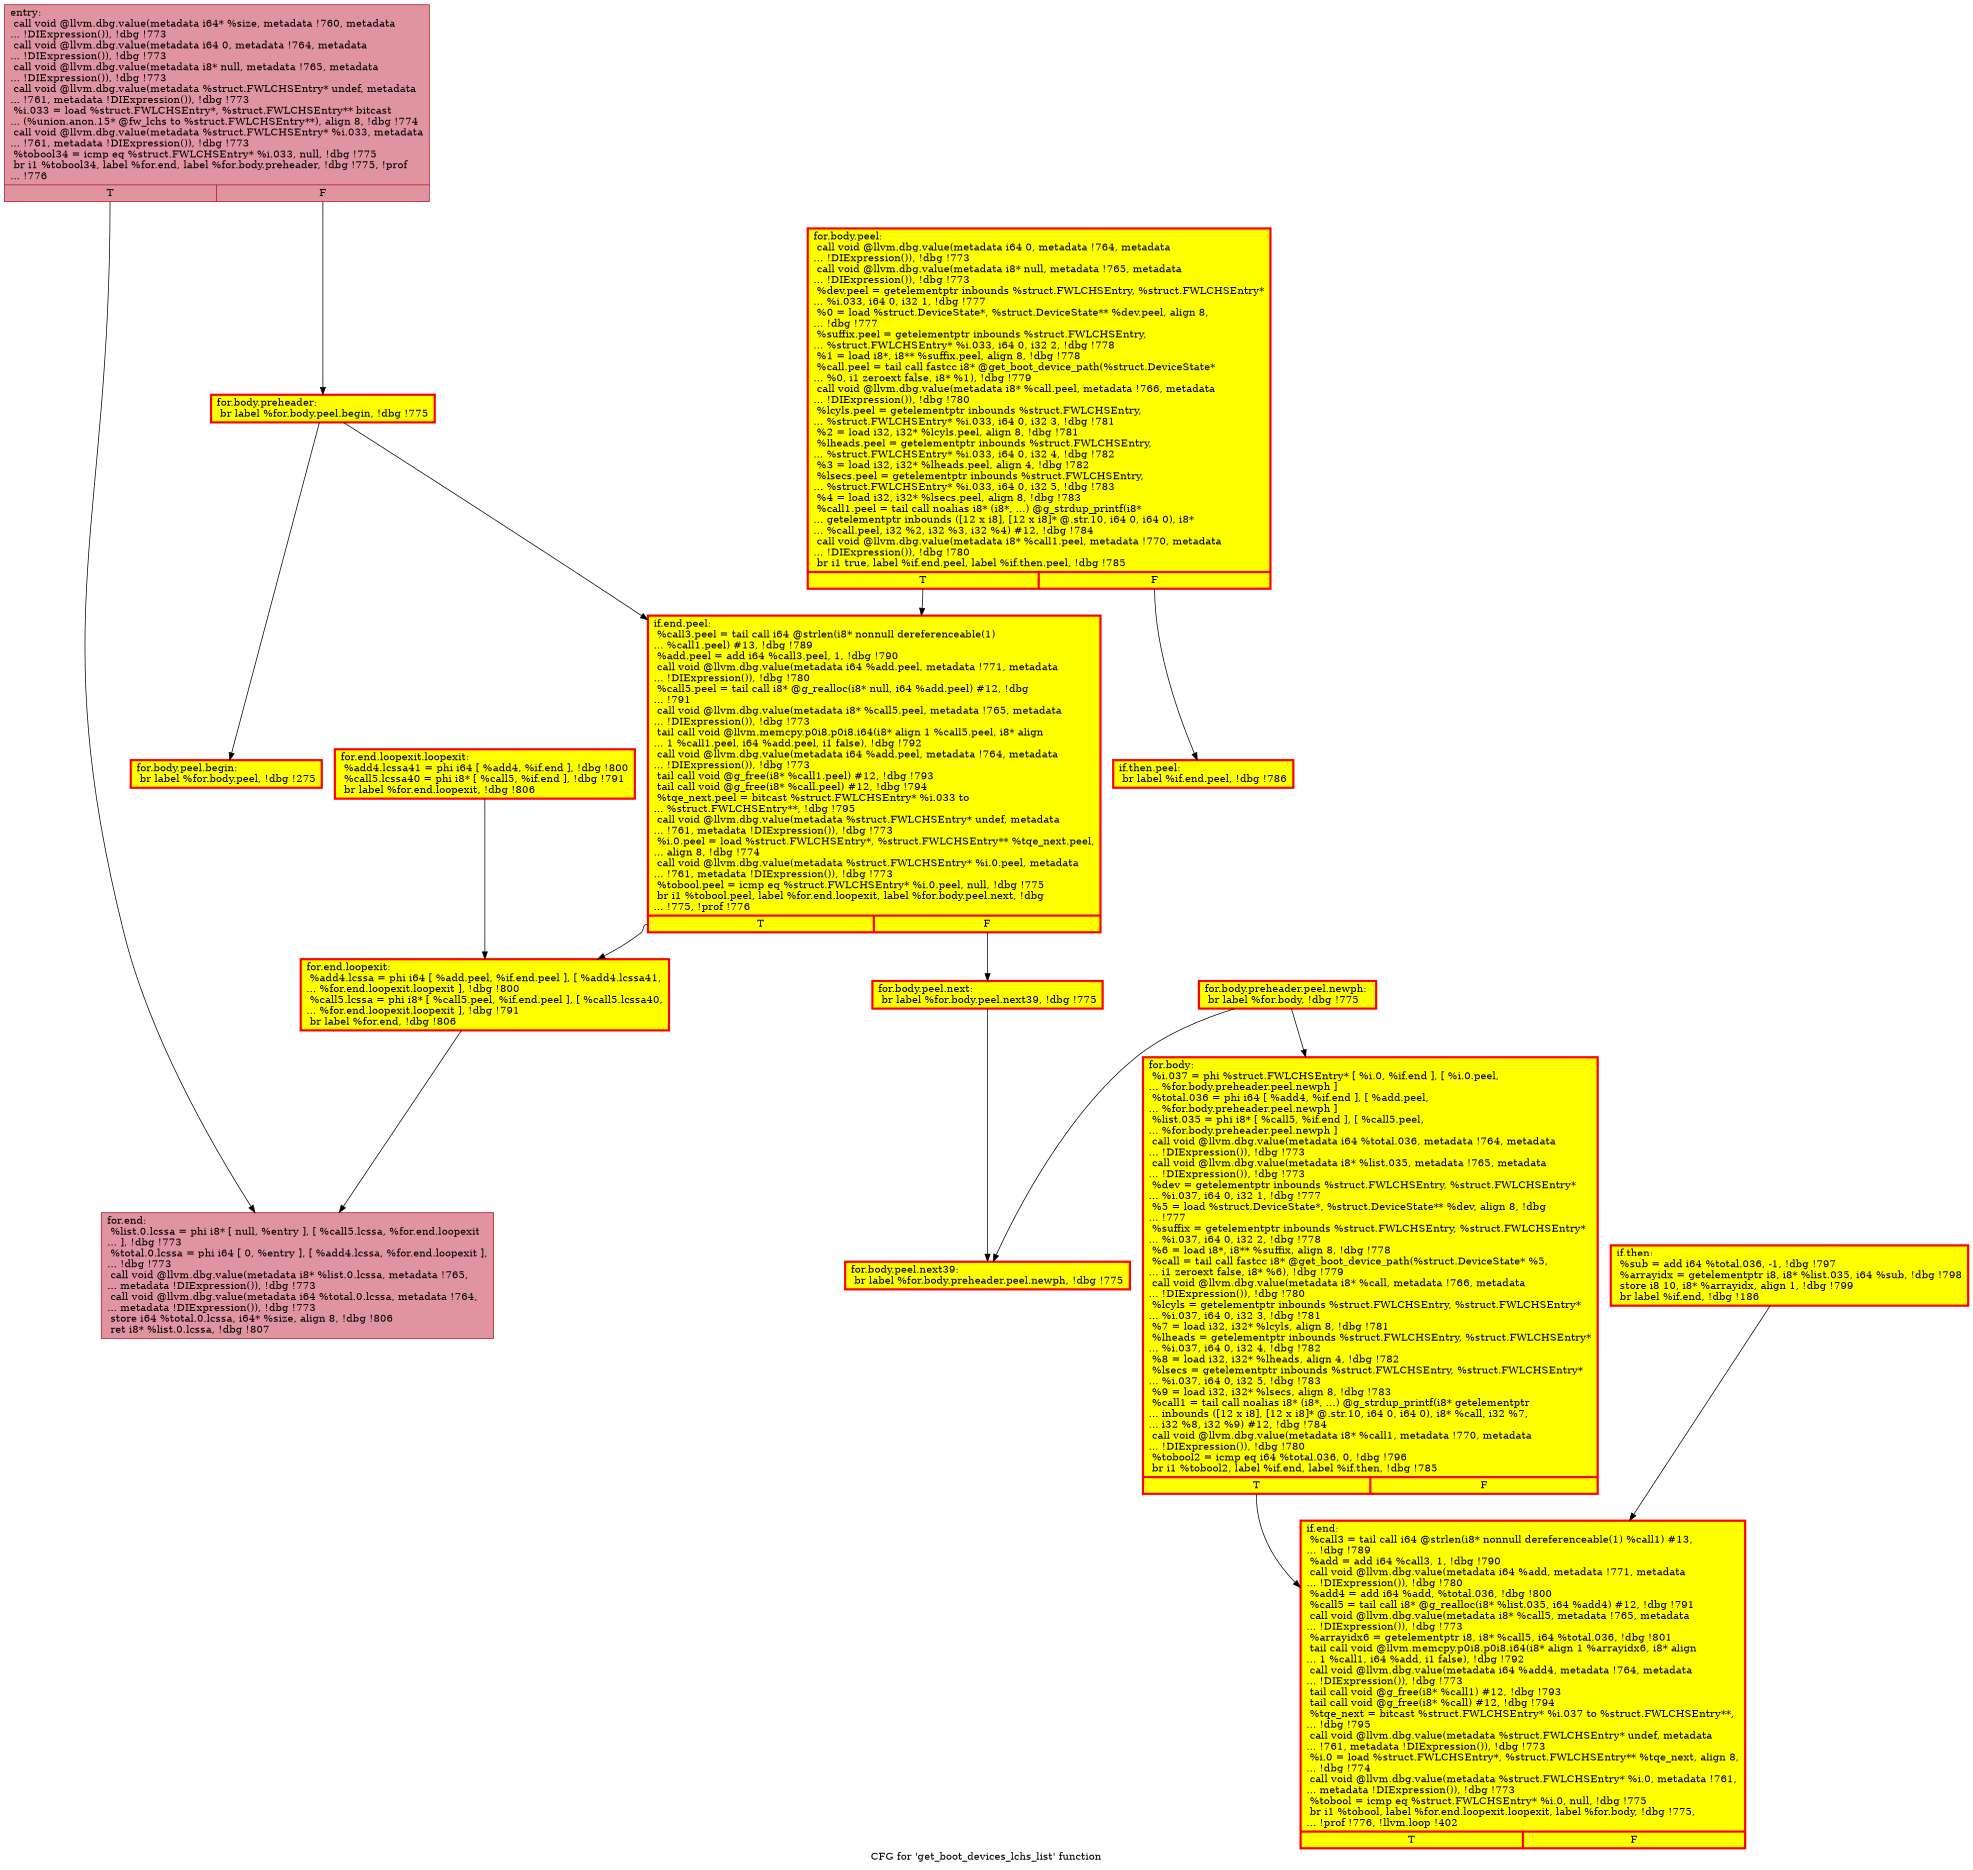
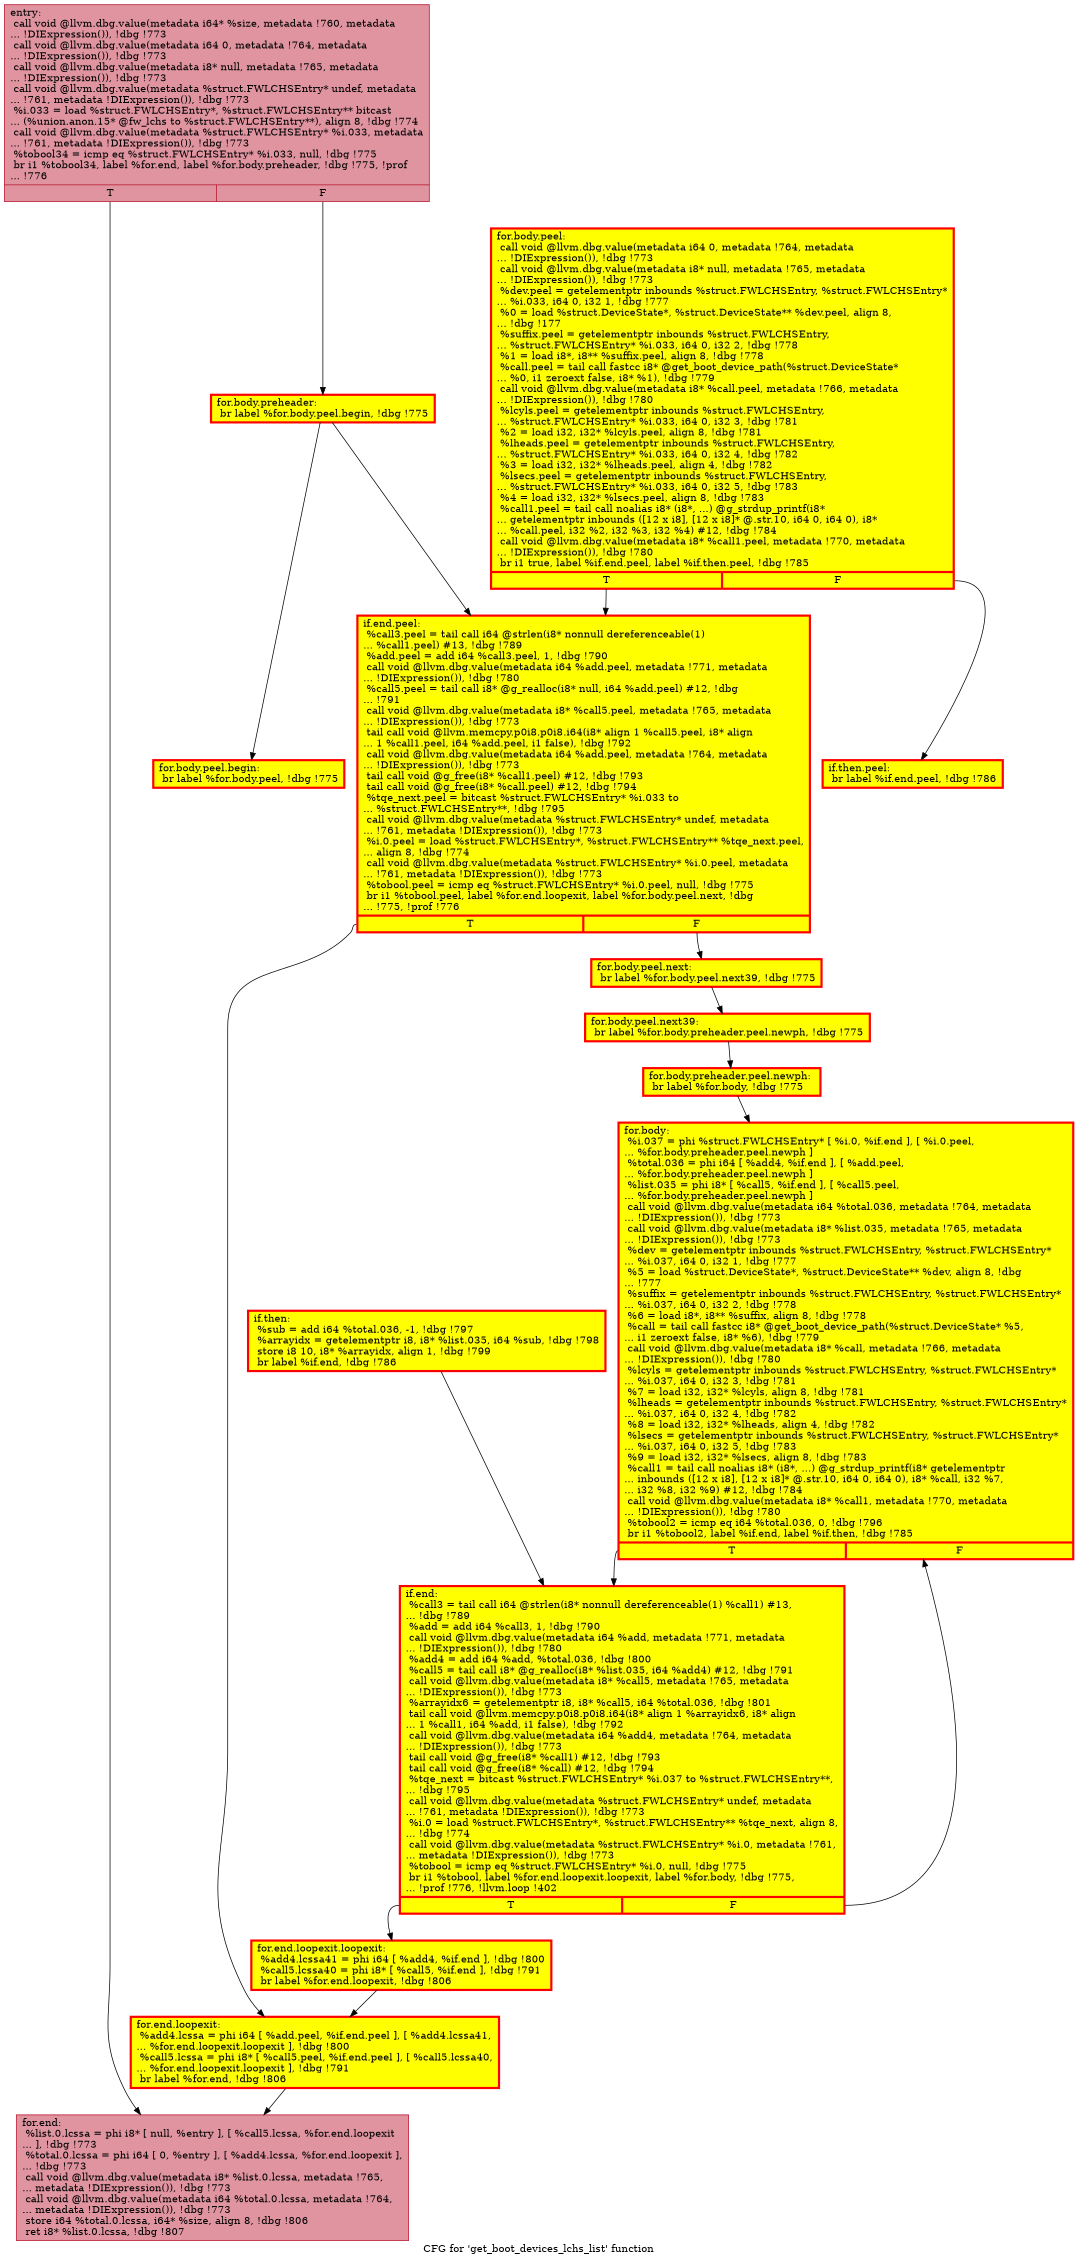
(846, 324) -> (529, 324)
(226, 779) -> (249, 779)
(1089, 1104) -> (729, 1051)
(1688, 1297) -> (325, 1362)
none -> (956, 1766)
none -> (388, 1916)
